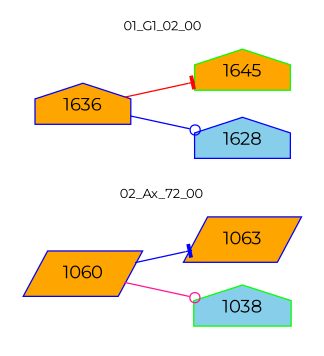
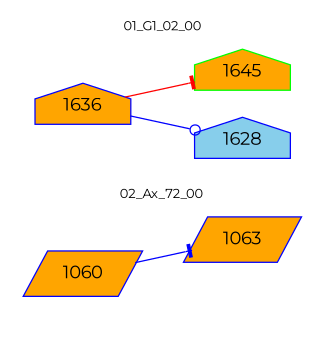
(242, 308) -> none
